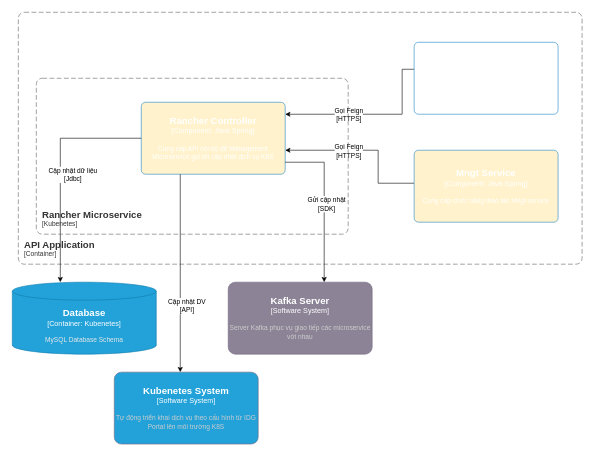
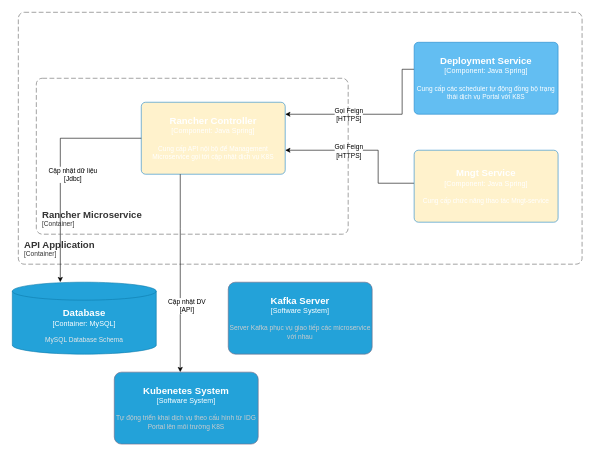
(486, 78) -> (486, 78)
(324, 204) -> none
(77, 220) -> (77, 220)
(300, 318) -> (300, 318)
(84, 326) -> (84, 326)
